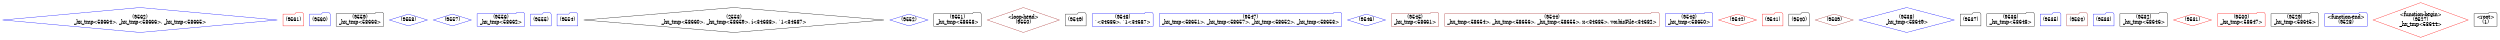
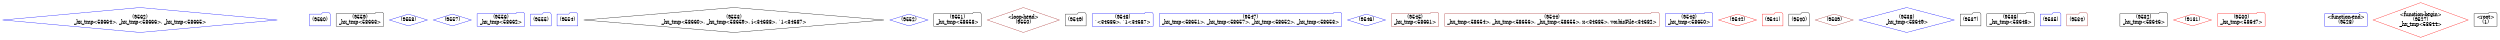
(293, 20) -> none
(734, 20) -> (734, 20)
(2104, 20) -> none
(2193, 20) -> (2193, 20)
(2295, 20) -> none
